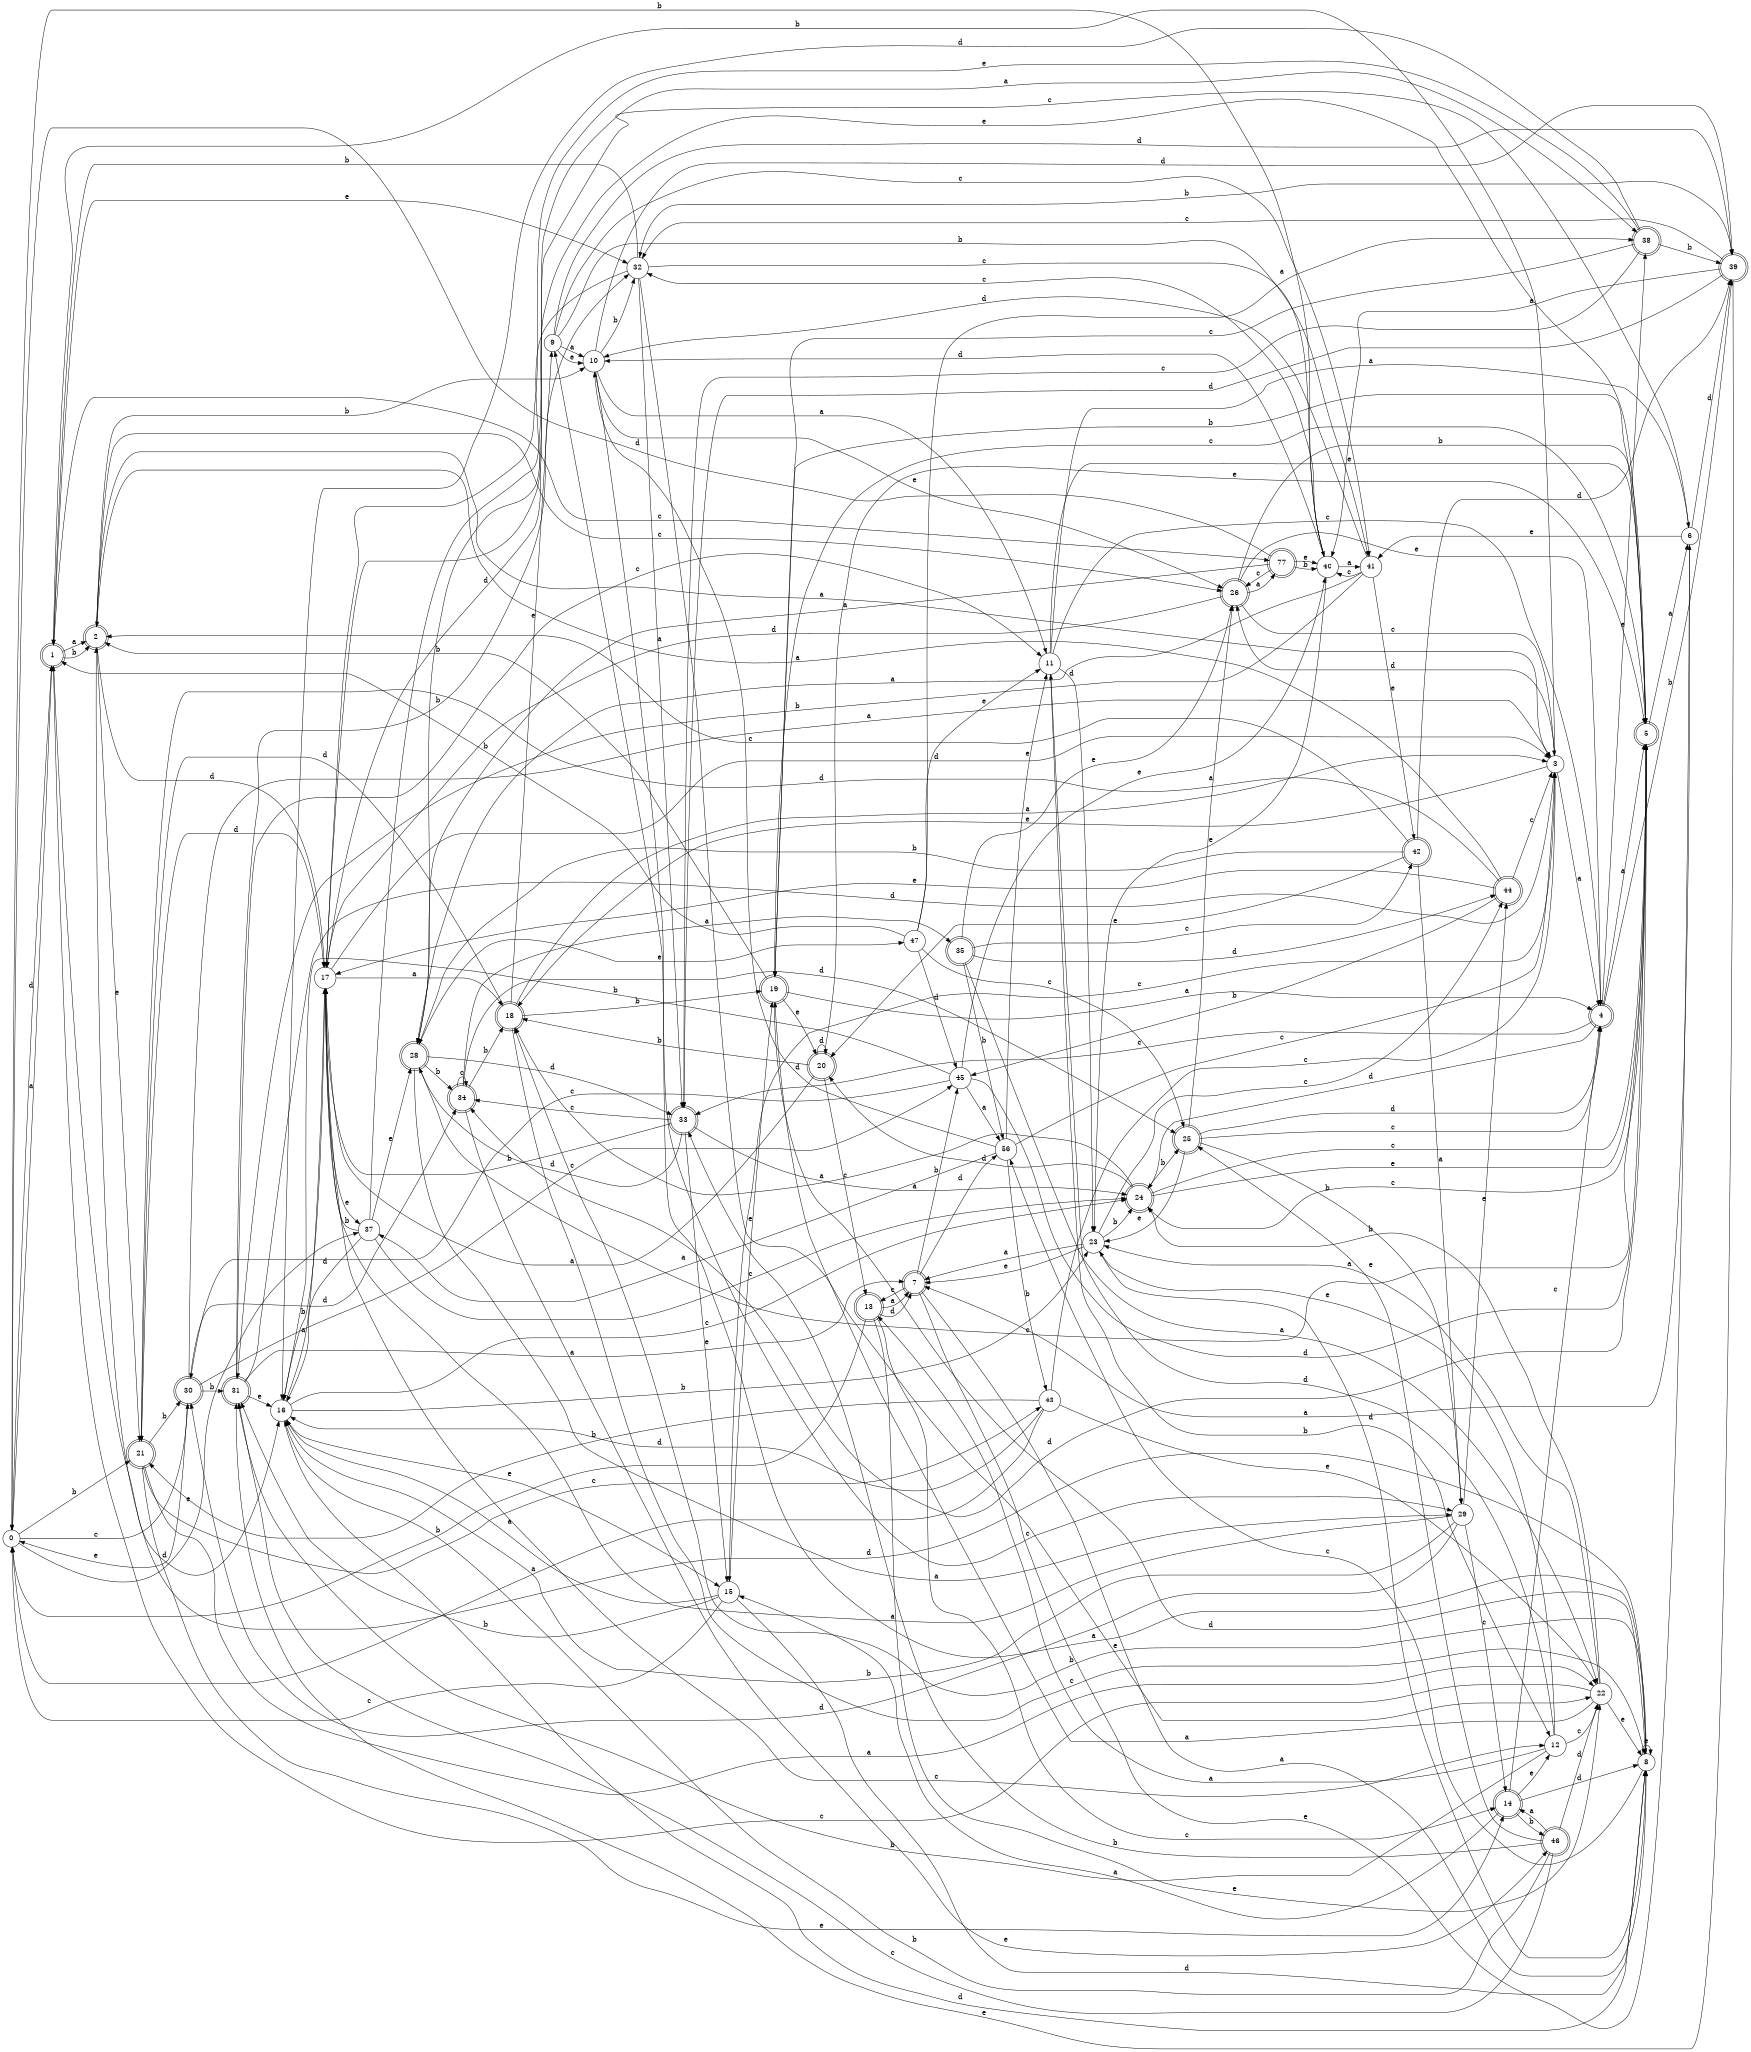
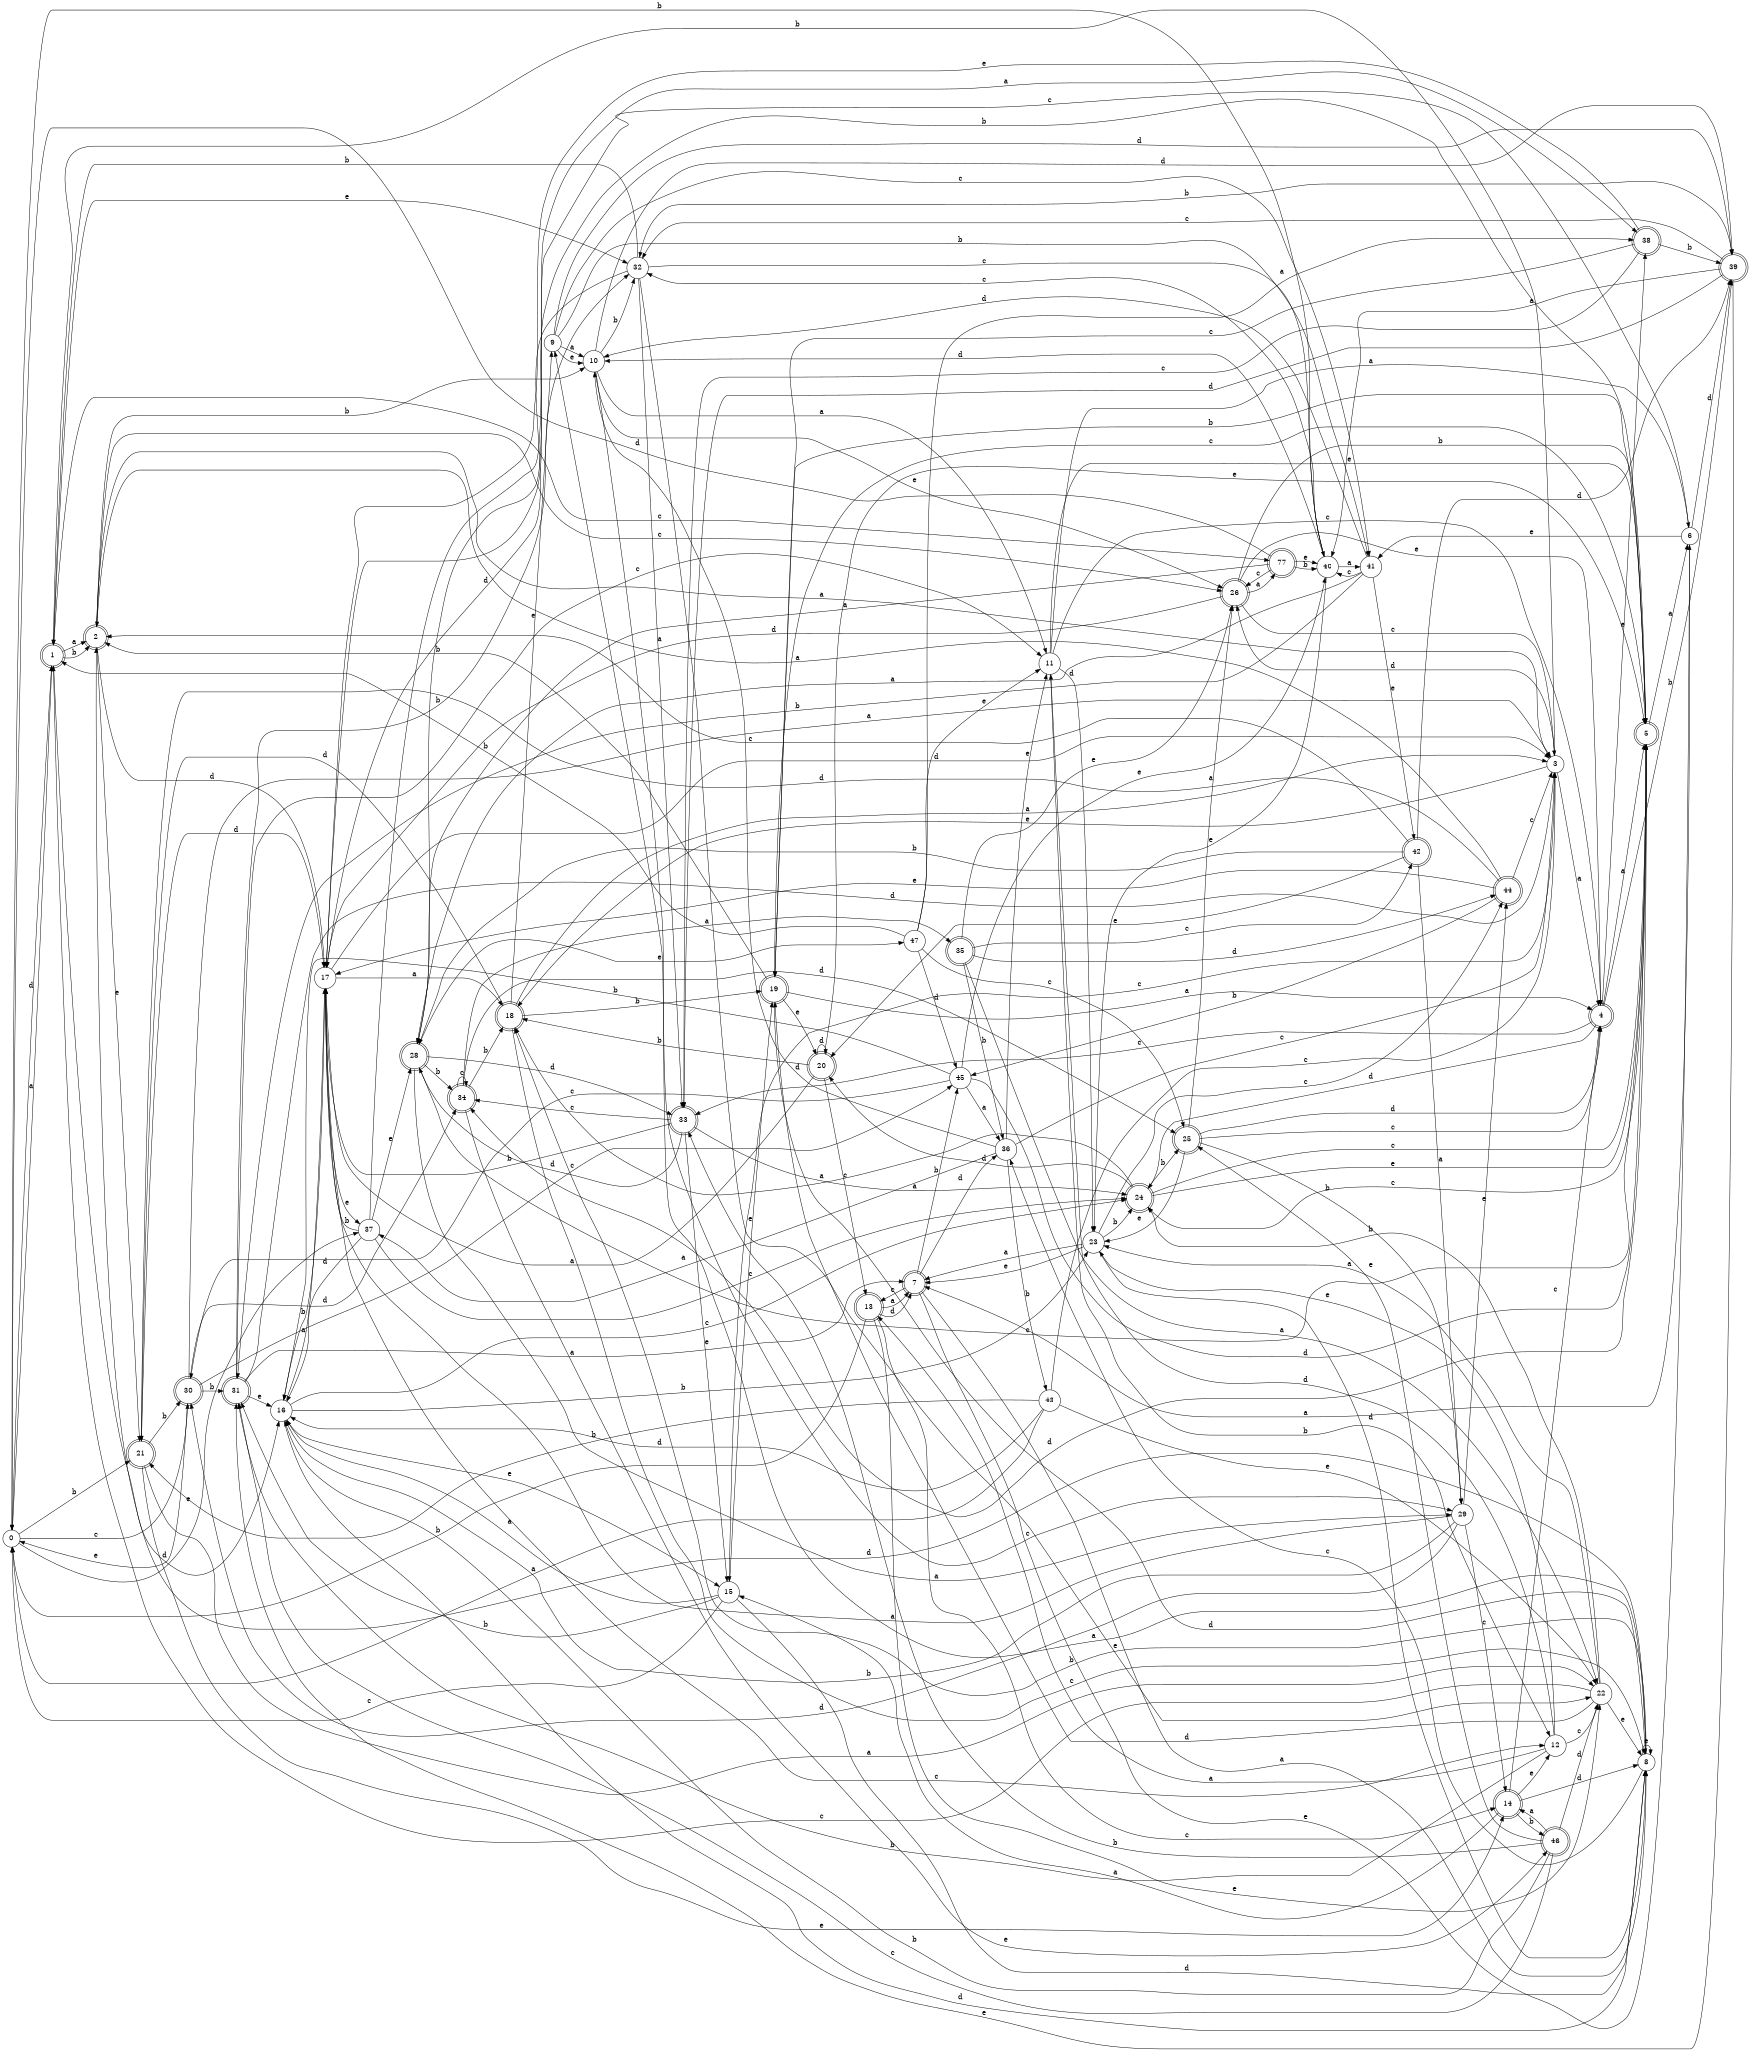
(984, 122) -> (984, 122)
(520, 240) -> none
(1006, 1150) -> (1006, 1150)
(547, 1498) -> none
(1187, 1738) -> (1187, 1738)
